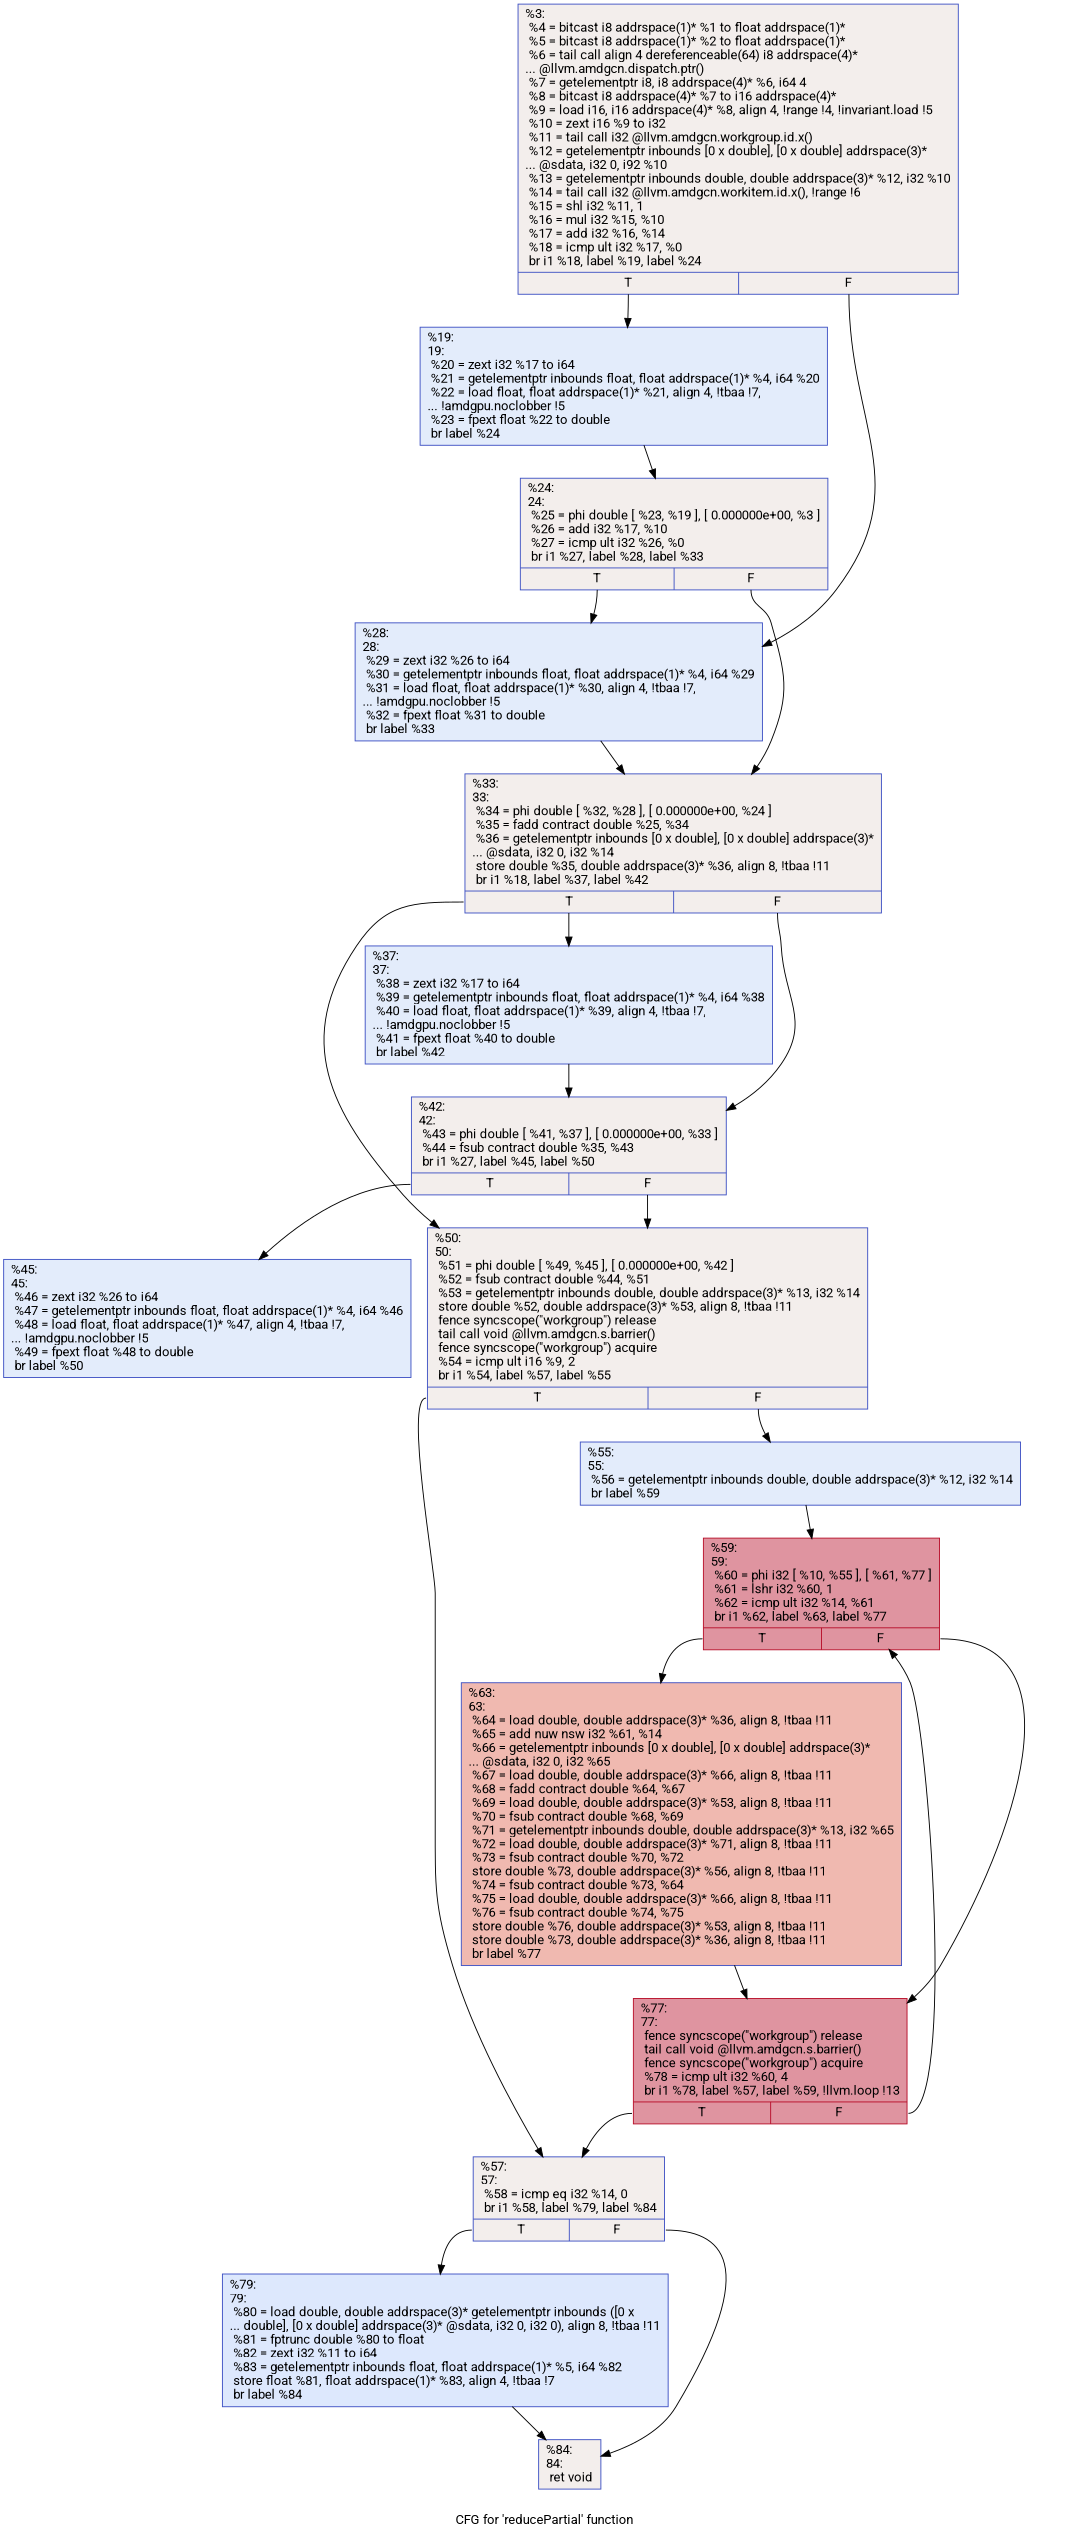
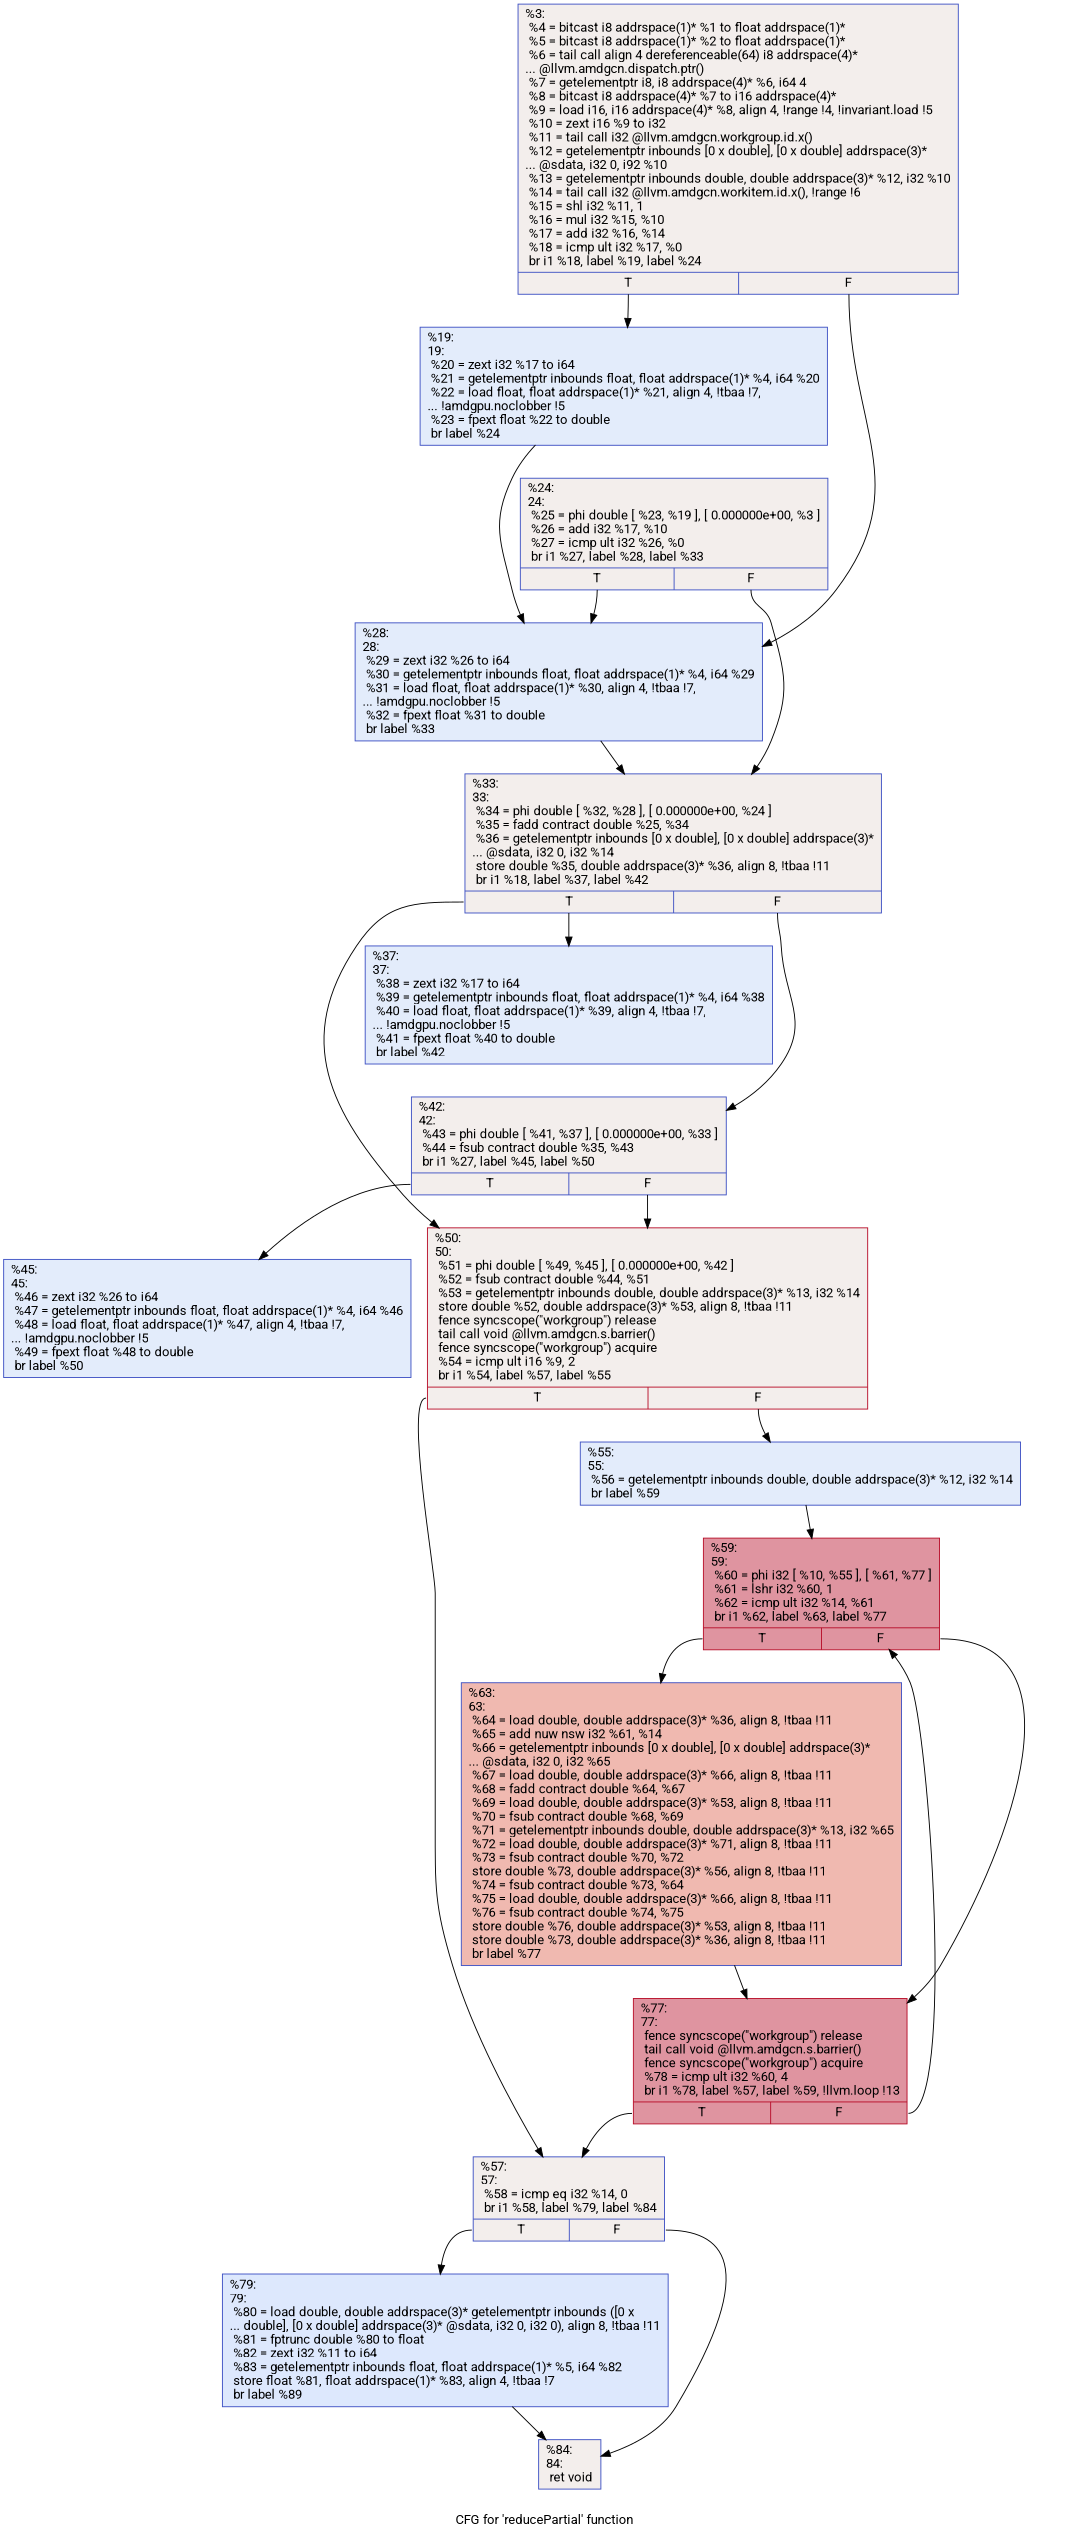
(648, 457) -> (500, 527)
(569, 1076) -> none
(648, 1318) -> (648, 1318)
(266, 2395) -> (266, 2395)
